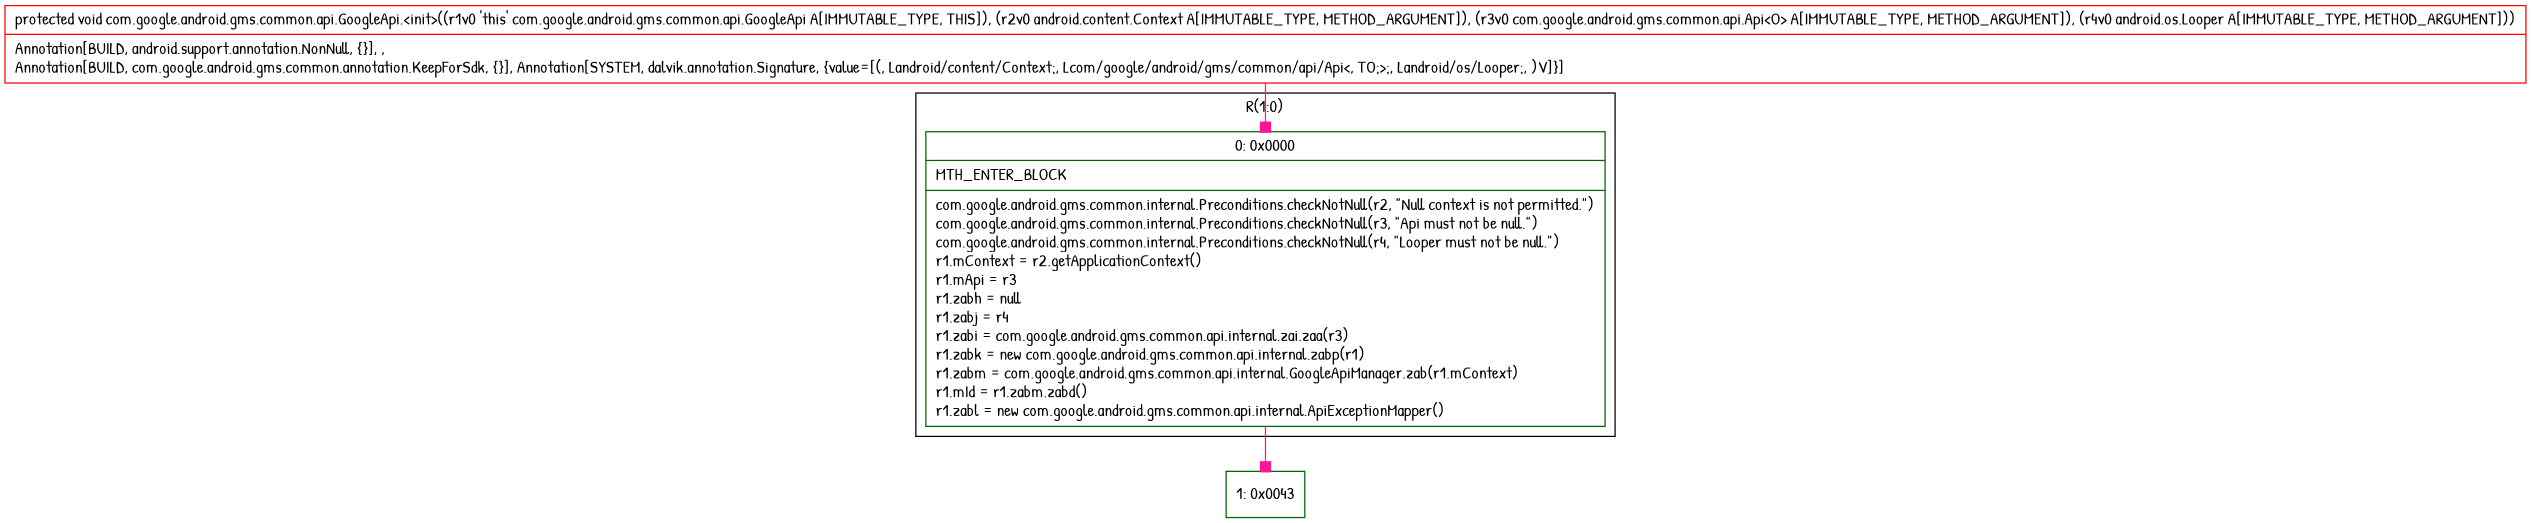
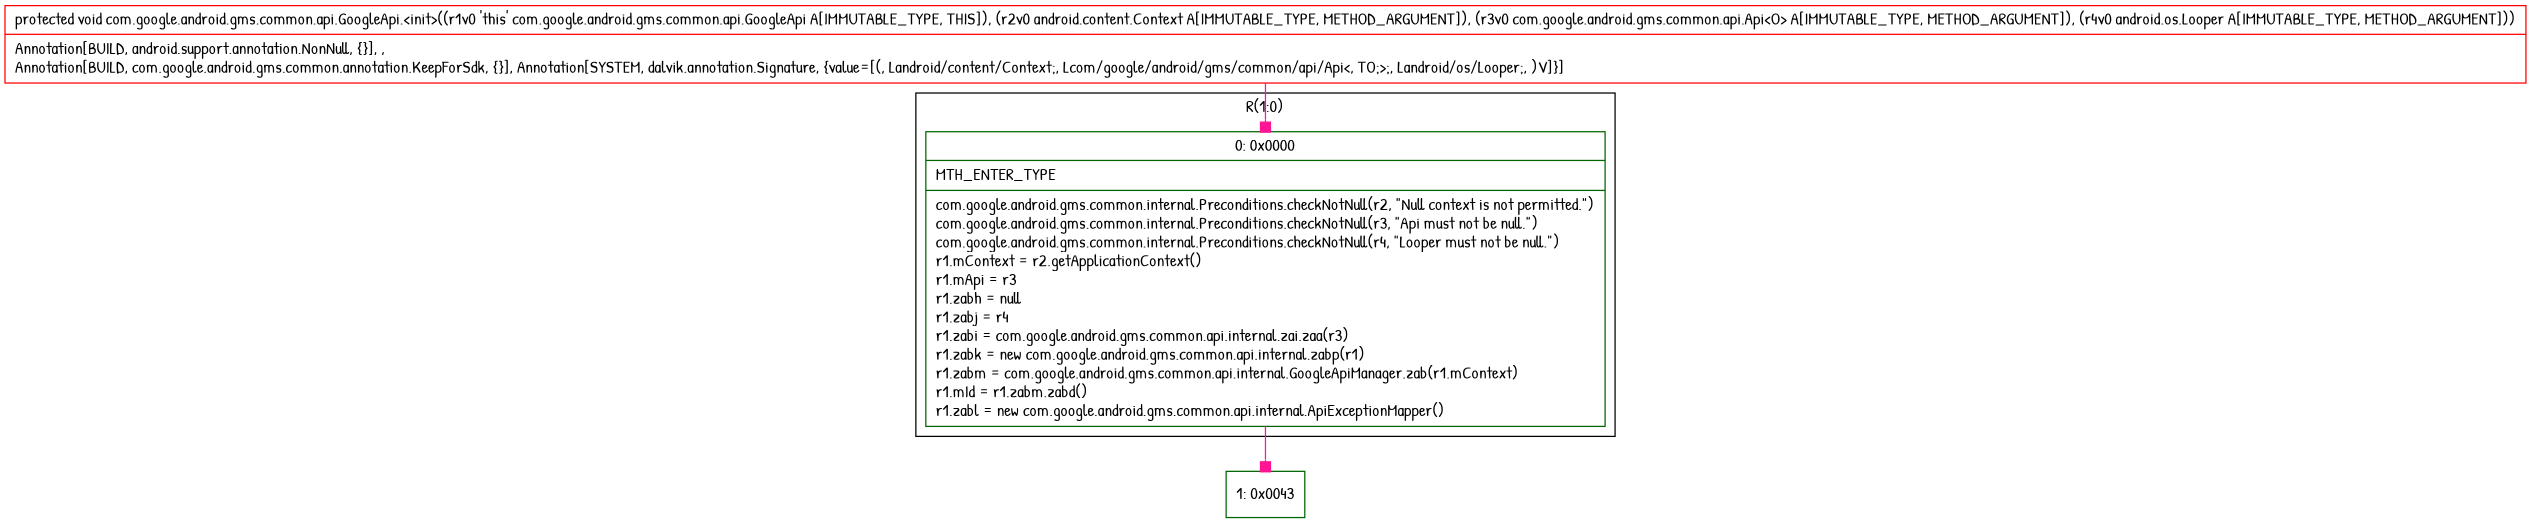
(1002, 175) -> (996, 175)
